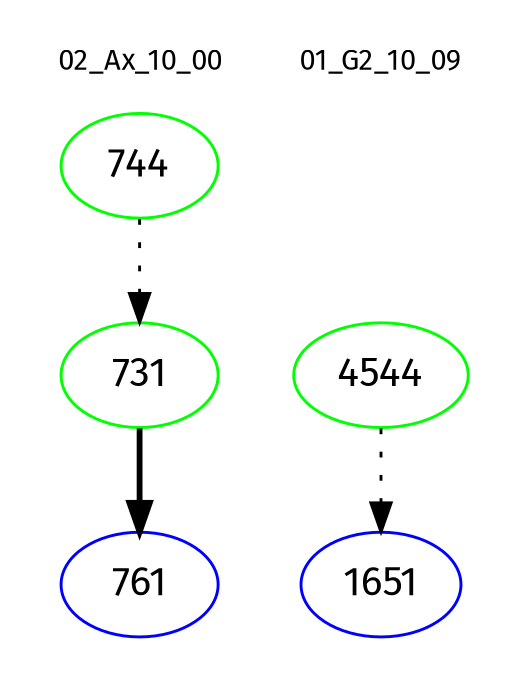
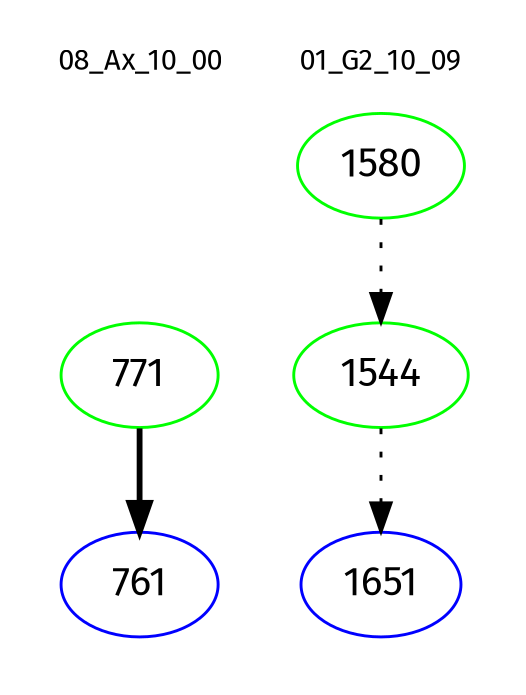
(141, 63) -> (141, 63)
(140, 166) -> none
none -> (381, 166)
(140, 375) -> (140, 375)
(381, 375) -> (381, 375)
